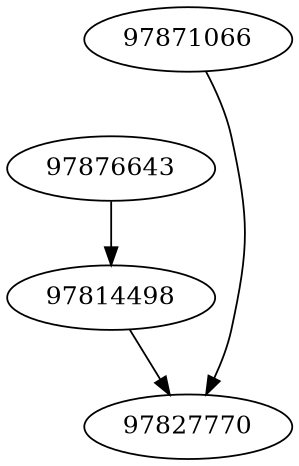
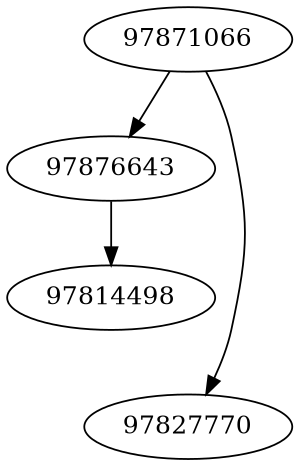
none -> (154, 96)
(145, 354) -> none
